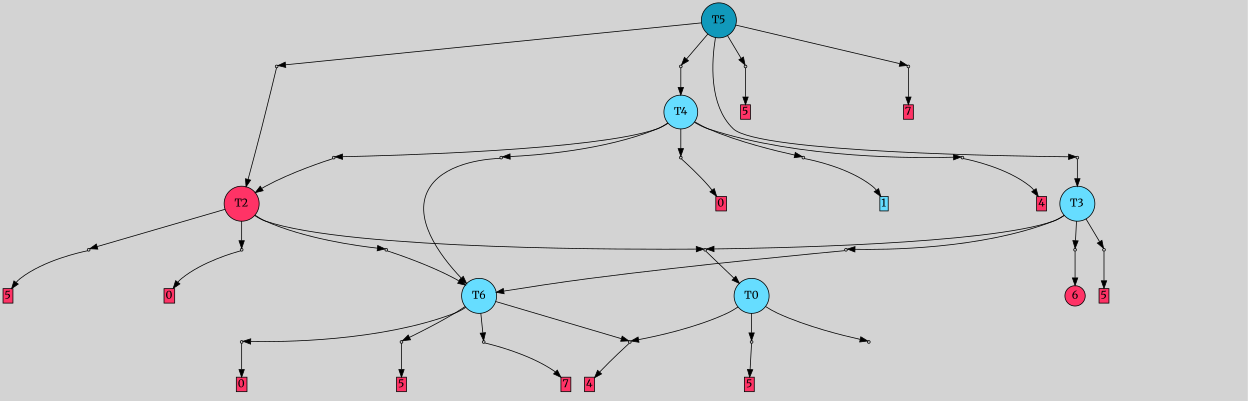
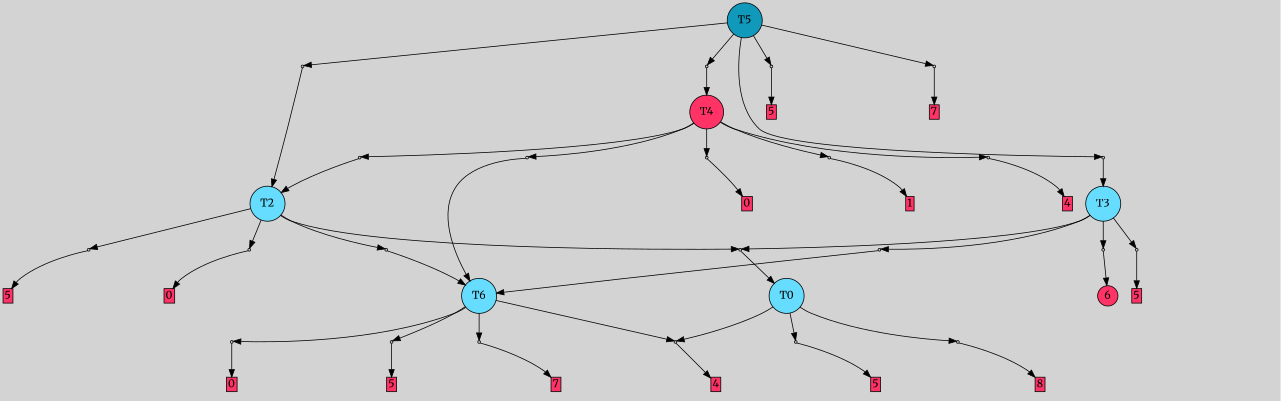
(681, 112) -> (707, 112)
(242, 204) -> (268, 204)
(884, 204) -> (910, 204)
none -> (1040, 384)
